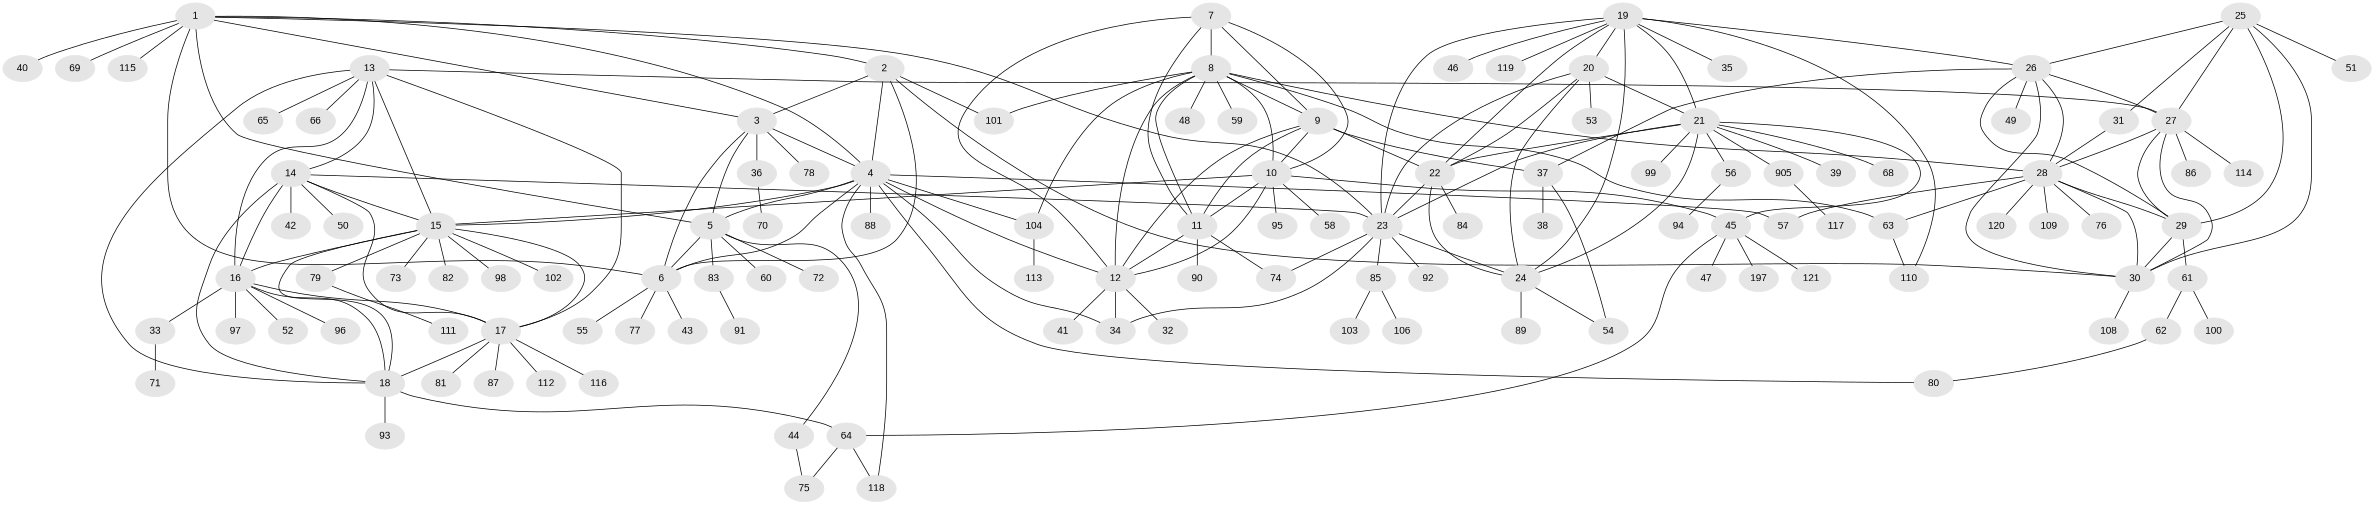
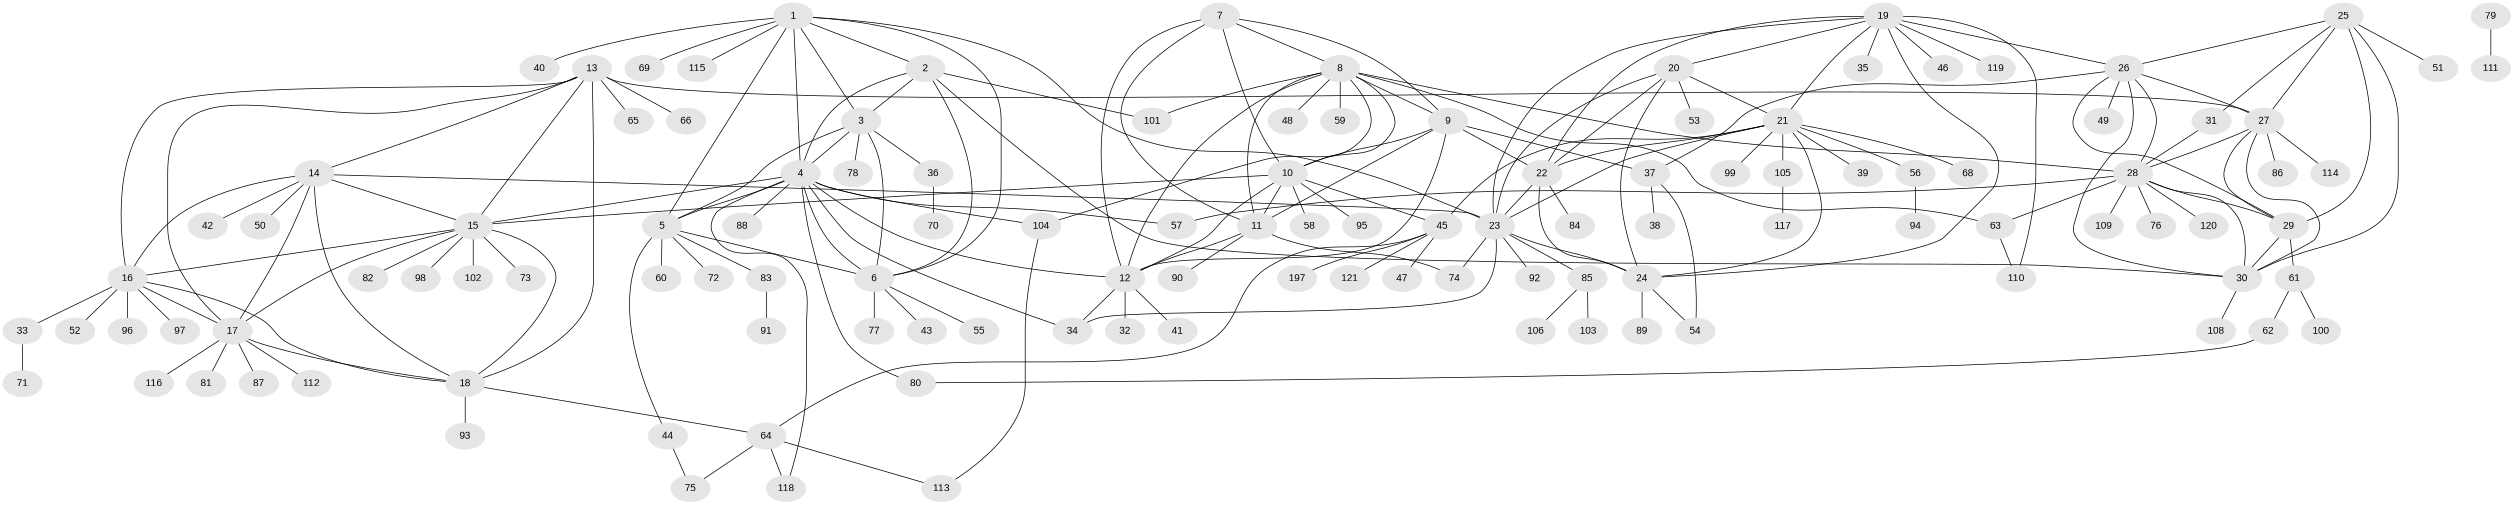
(1784, 174) -> (1783, 174)
(376, 252) -> none
none -> (854, 462)
